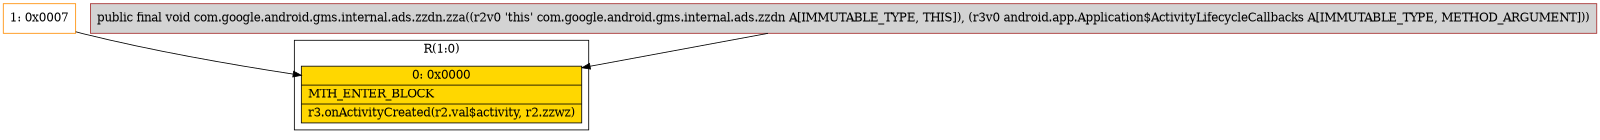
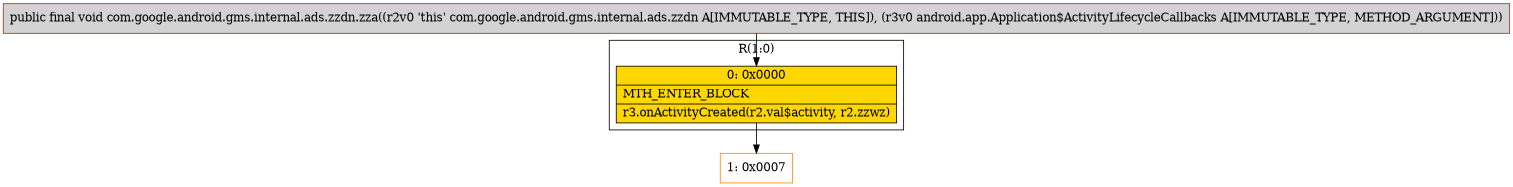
(184, 55) -> (756, 135)
